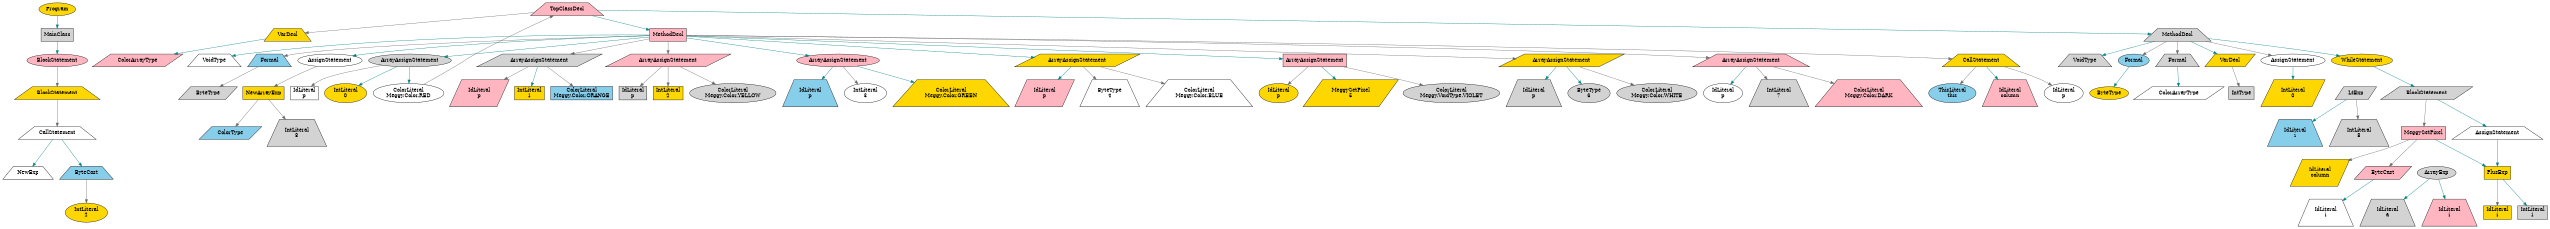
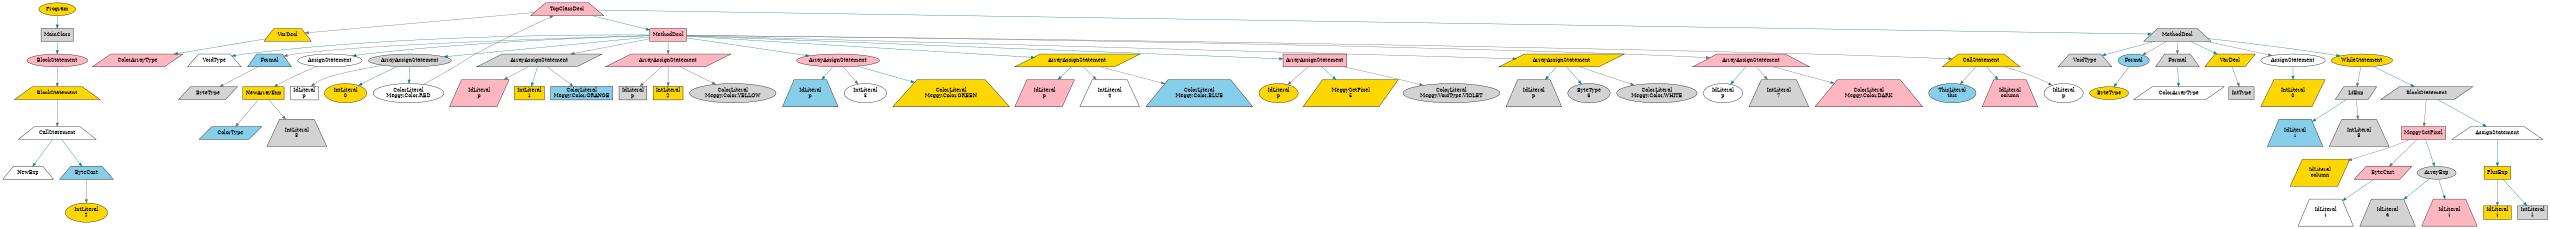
none -> (2359, 75)
(1110, 93) -> (1110, 93)
(1199, 93) -> (1199, 93)
(2459, 152) -> (2429, 151)
